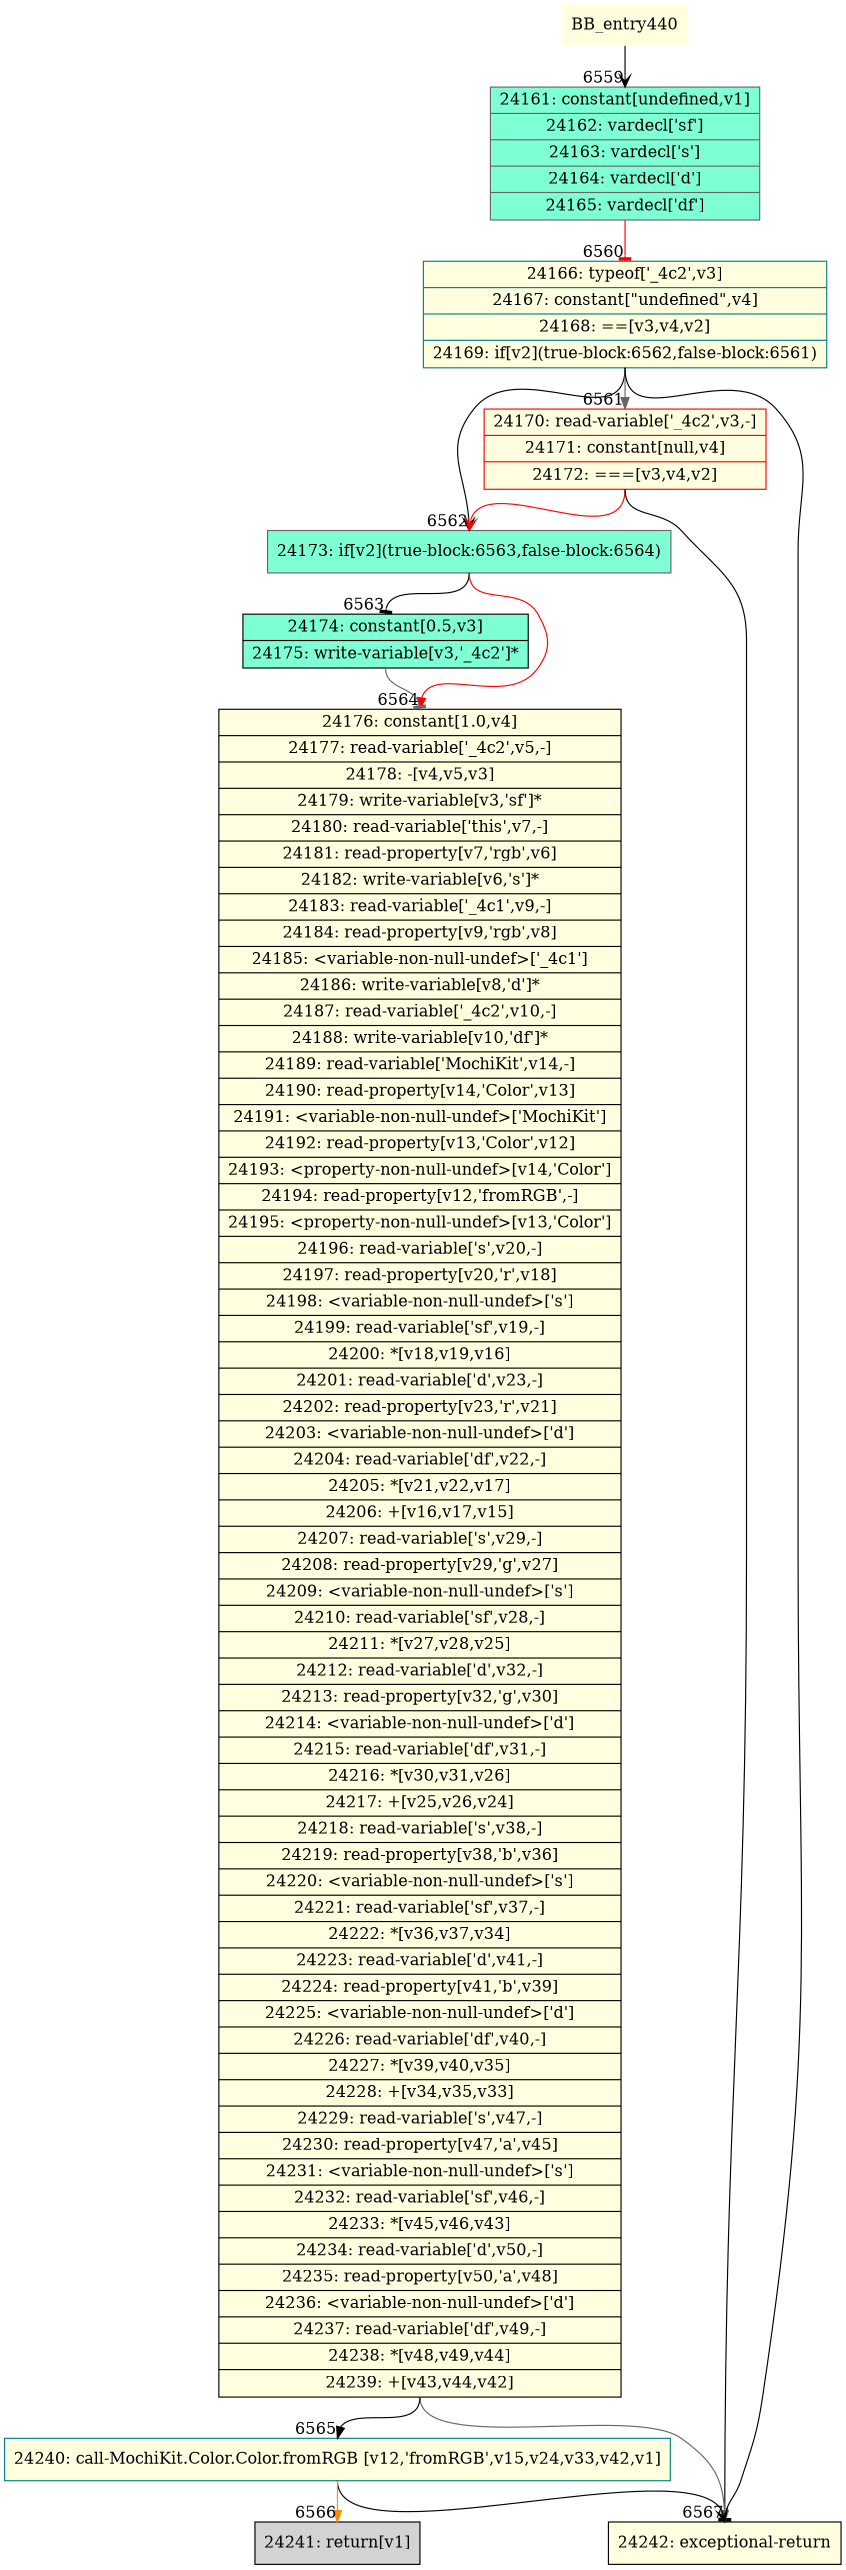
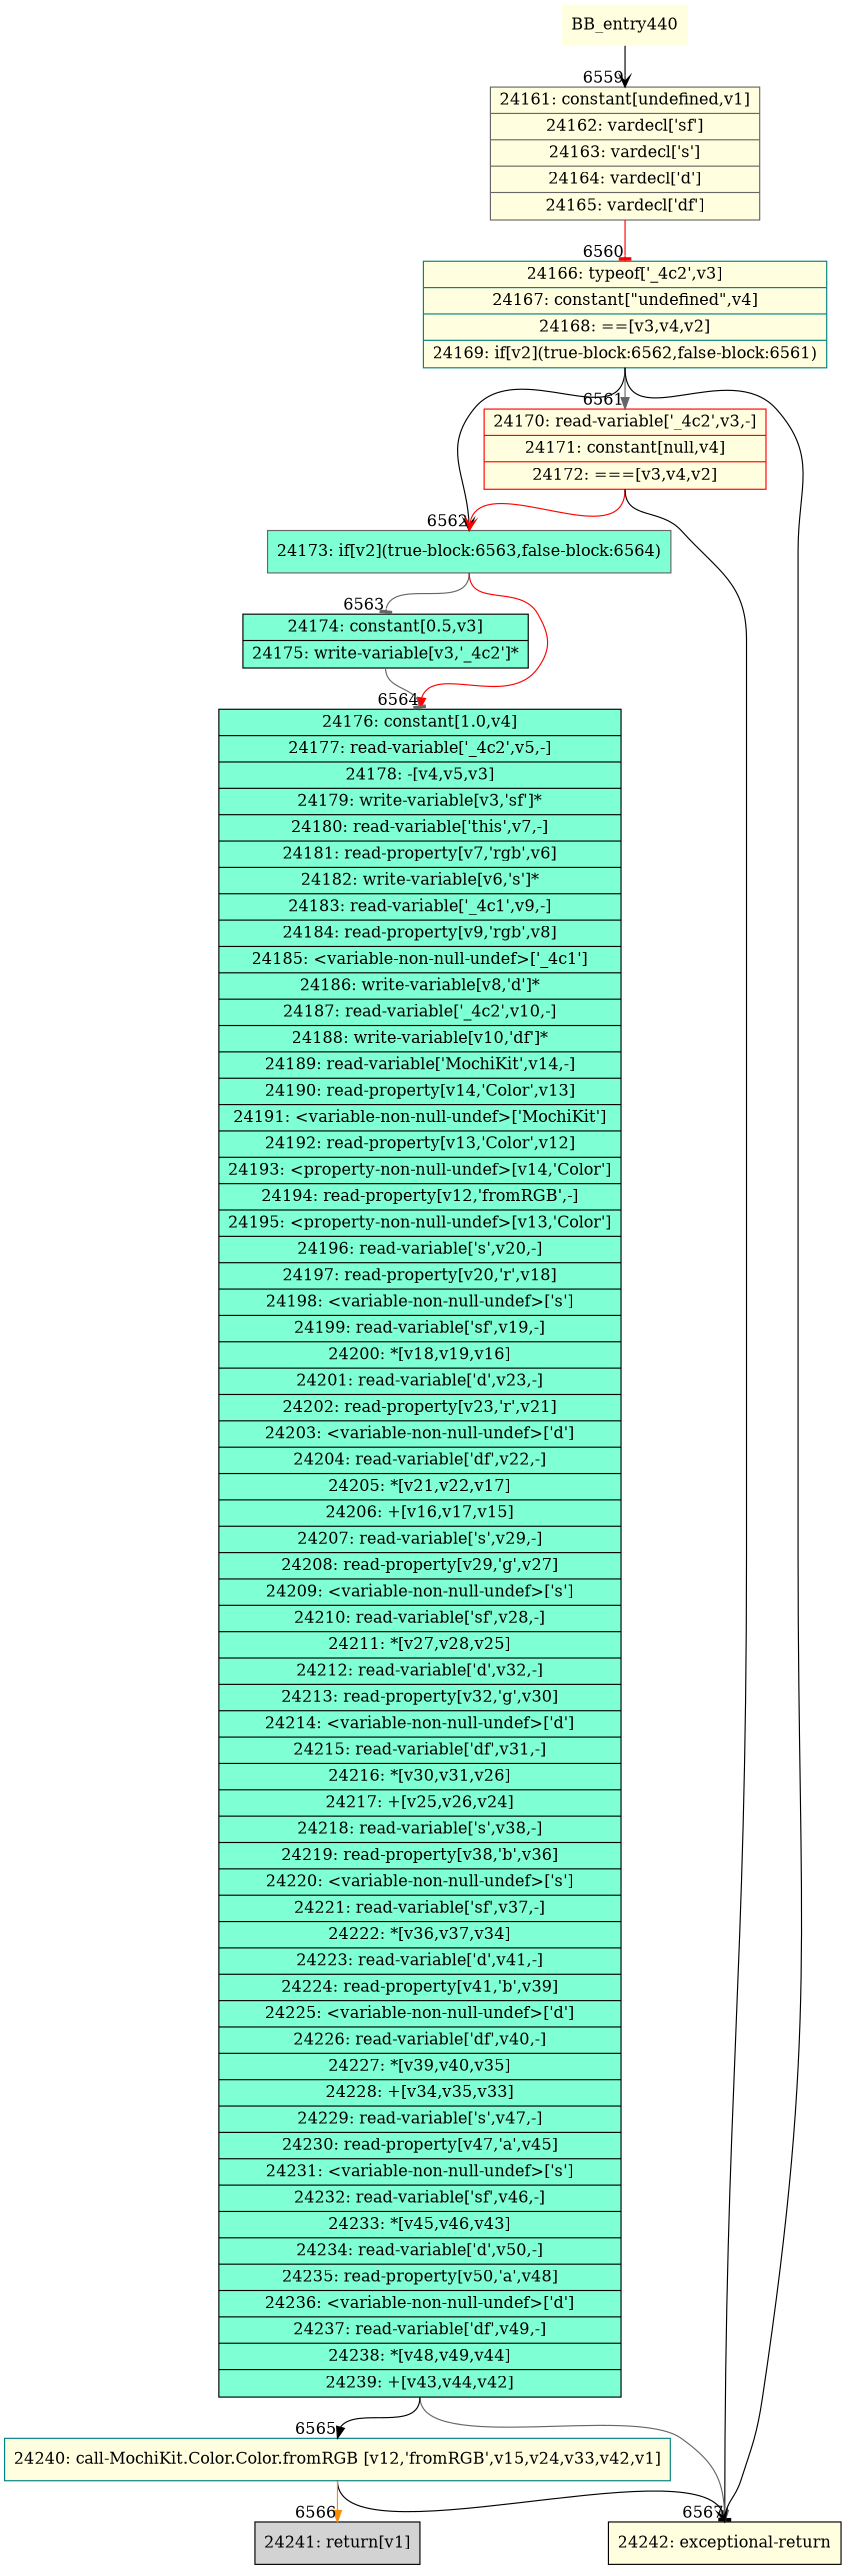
(625, 154) -> (625, 154)
(430, 594) -> (430, 594)
(420, 1553) -> (420, 1553)
